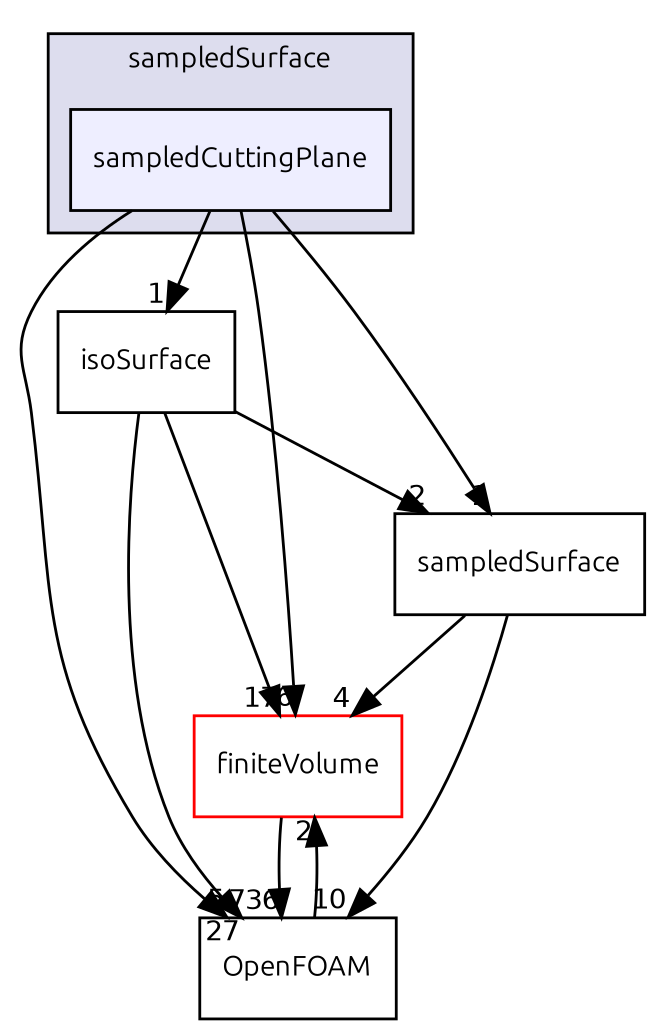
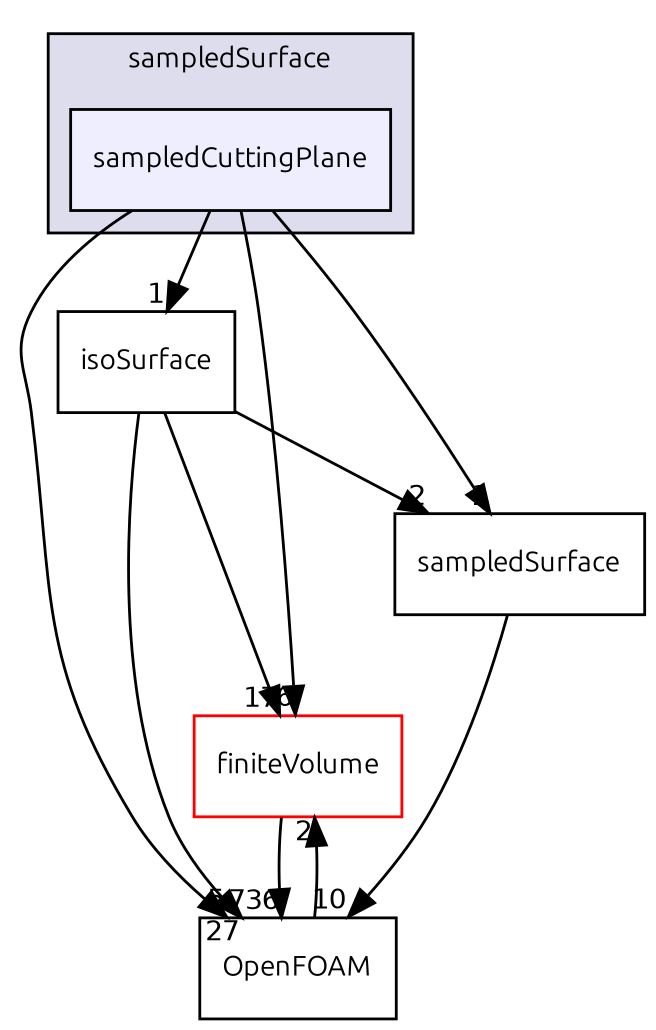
(419, 656) -> none
